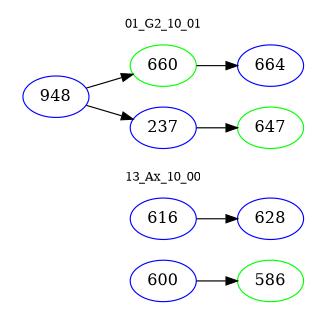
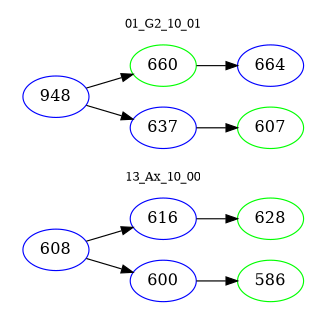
(163, 128) -> (163, 128)
(271, 128) -> (271, 128)
(271, 219) -> (271, 219)
none -> (56, 250)
